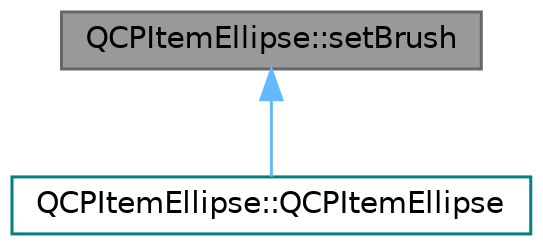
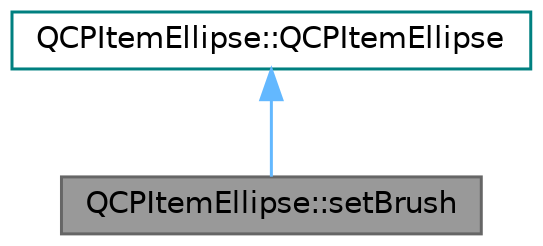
(271, 138) -> (271, 138)
